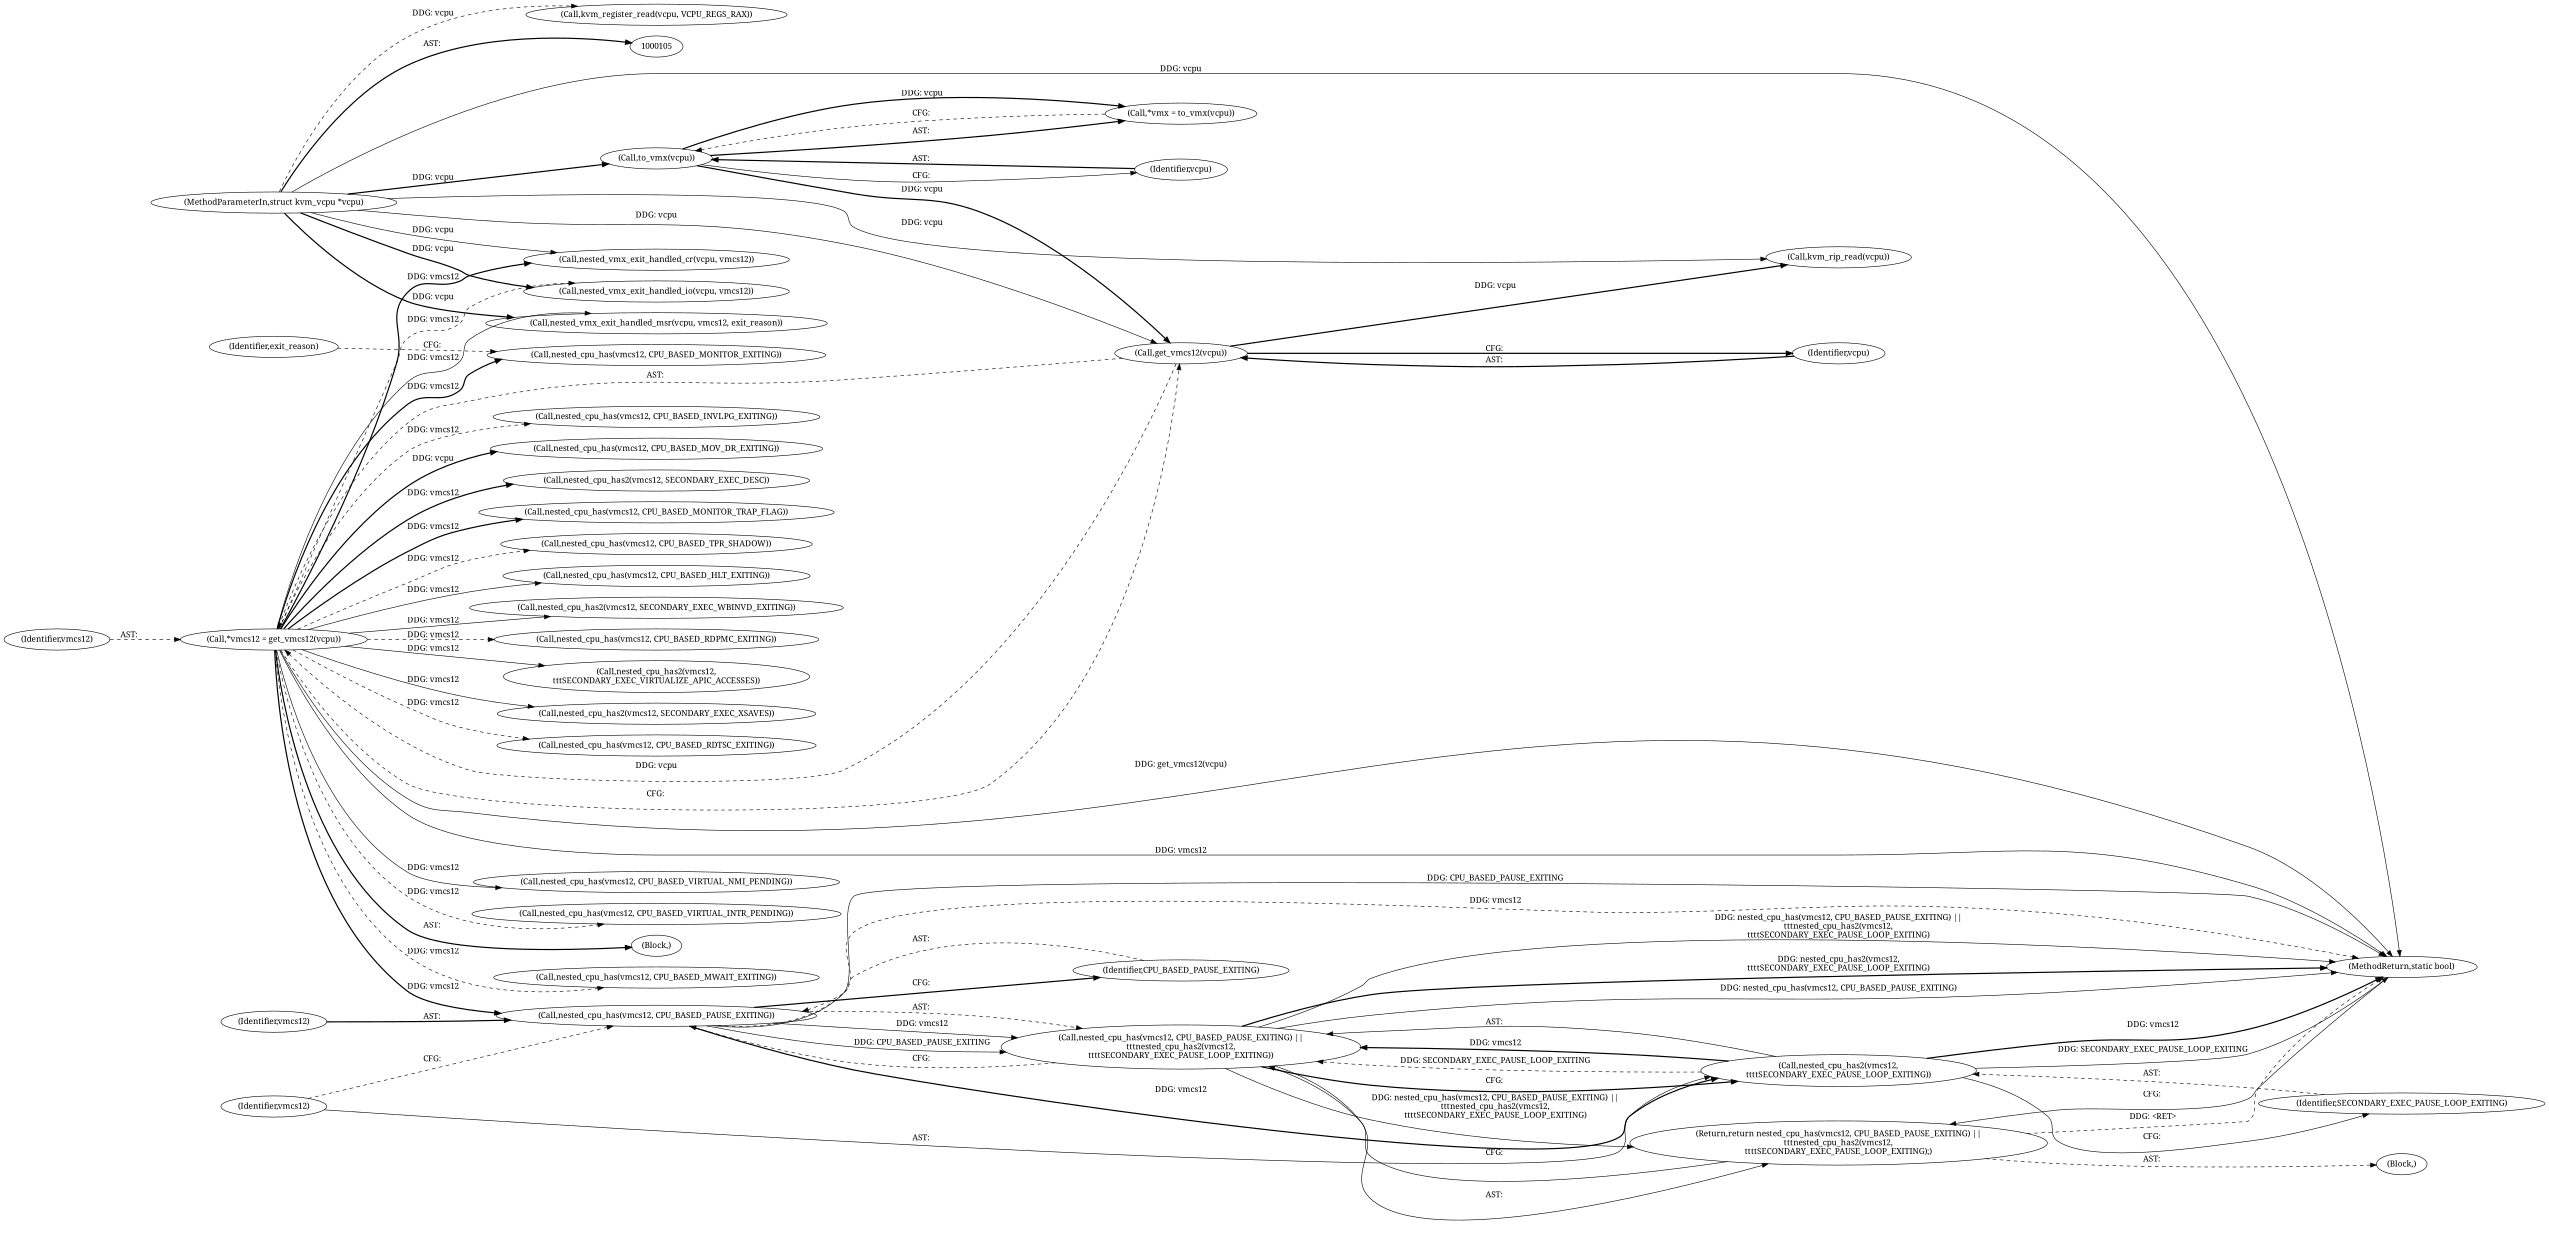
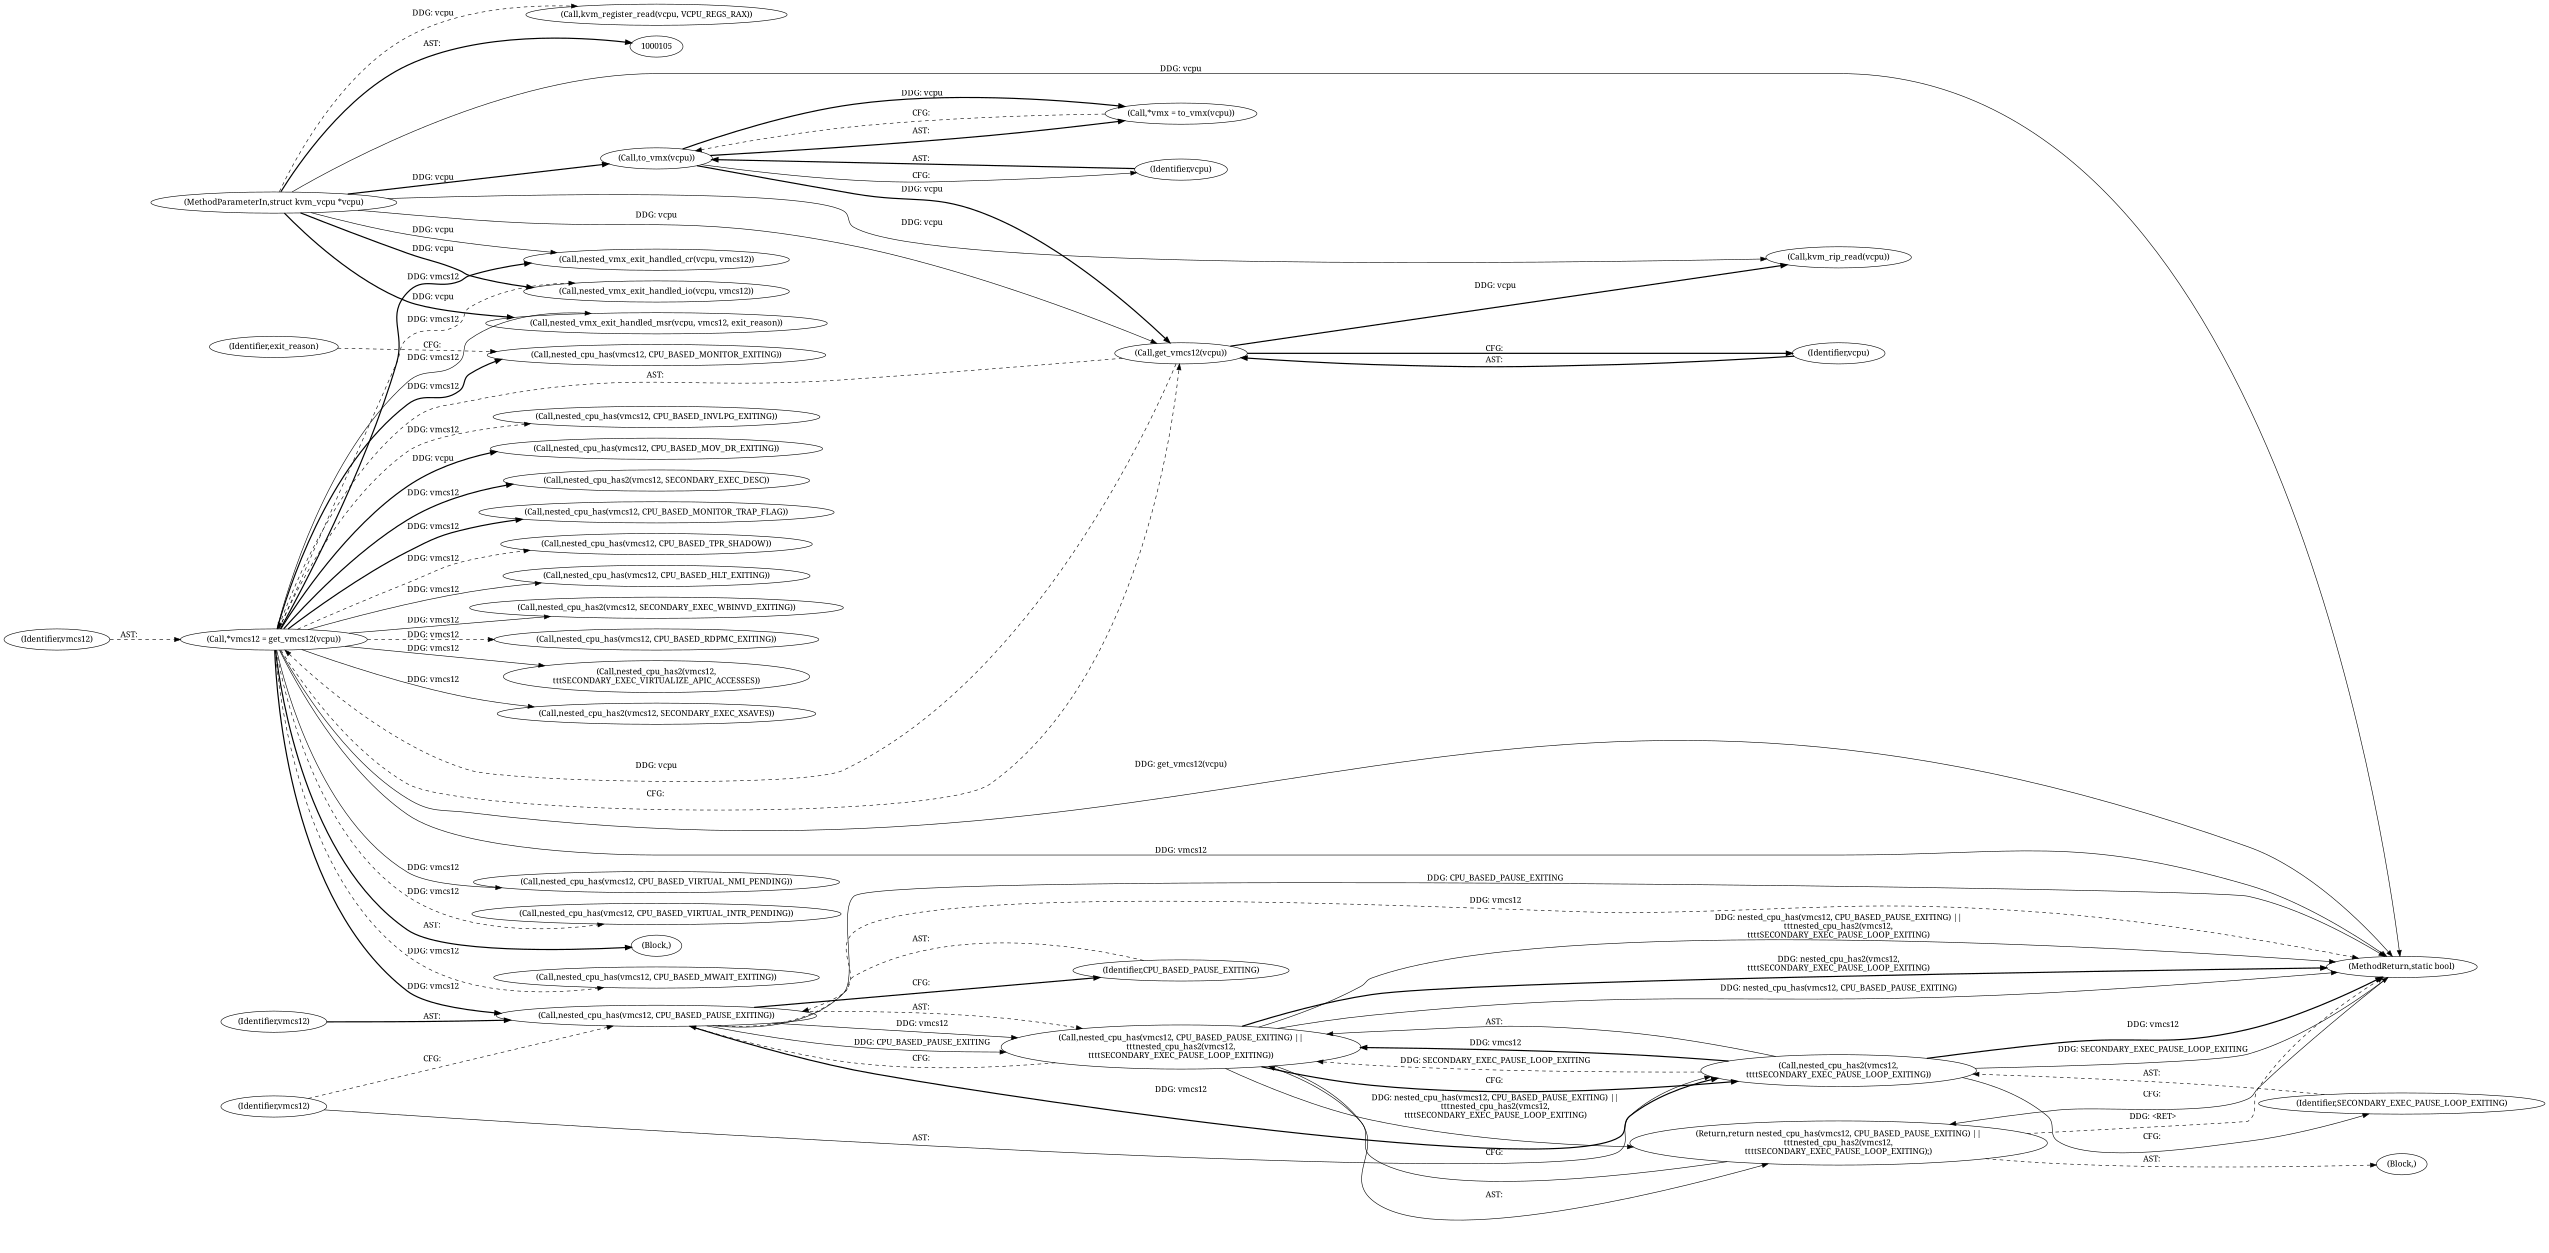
(656, 746) -> none
